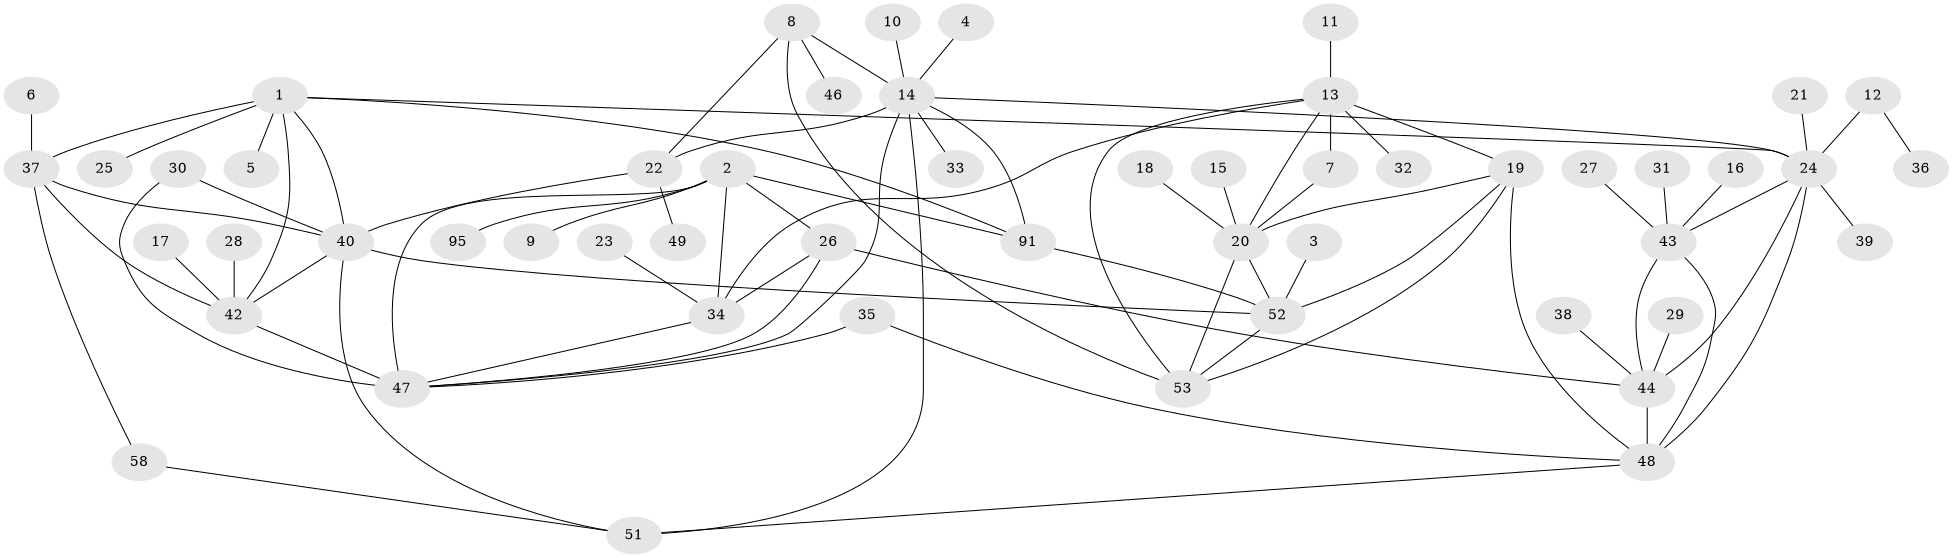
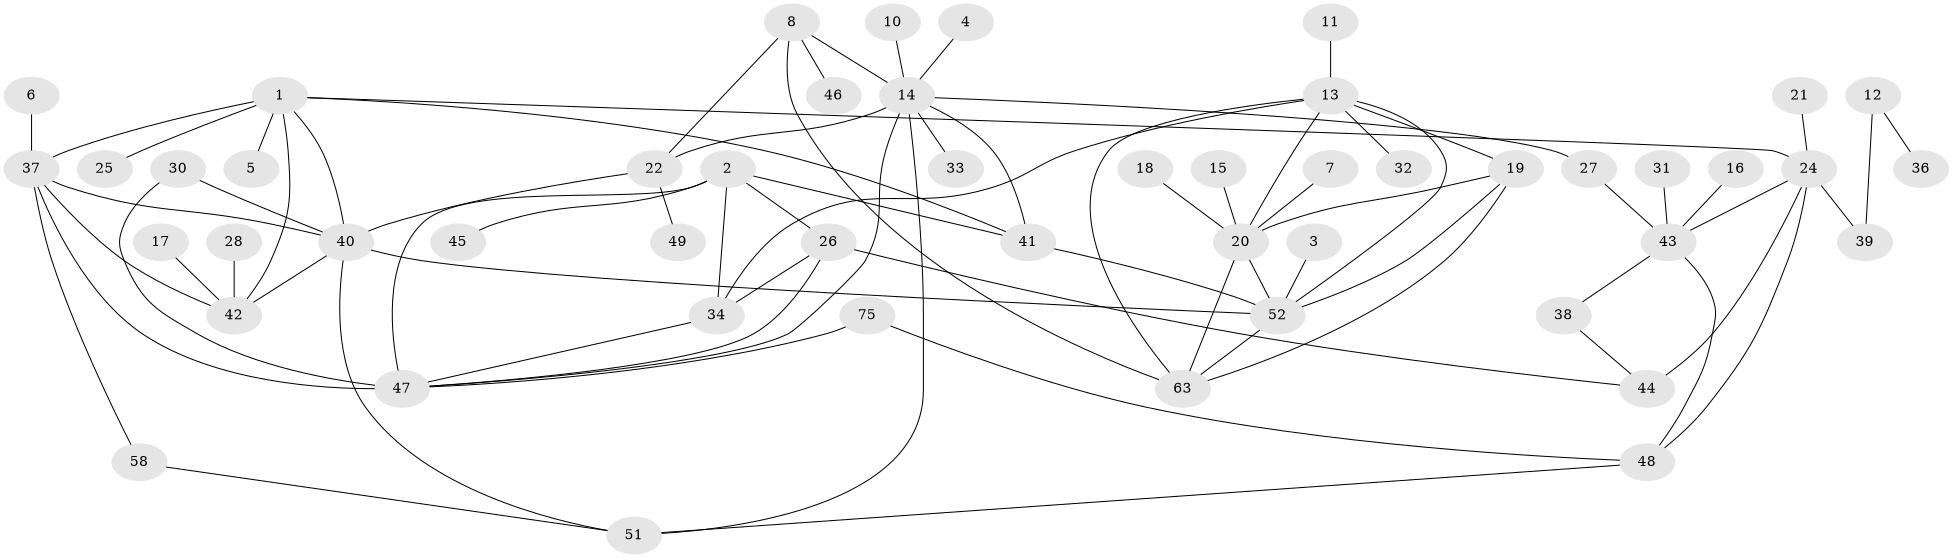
(1363, 118) -> (1269, 116)
(1331, 126) -> (1425, 204)
(1841, 132) -> (1869, 169)
(458, 242) -> (458, 242)
(531, 242) -> none
(605, 242) -> none
(1028, 242) -> (1028, 242)
(1637, 313) -> (1616, 279)
(867, 316) -> (867, 316)
(1676, 316) -> none
(1529, 337) -> none
(318, 352) -> (168, 348)
(1183, 389) -> (1183, 389)
(1647, 426) -> none
